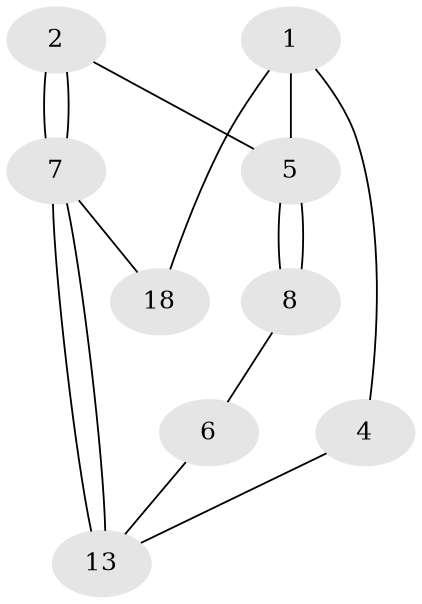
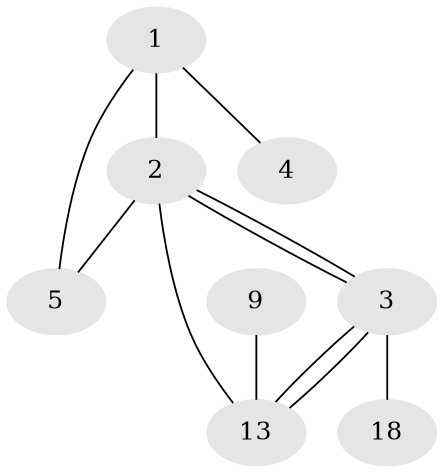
(212, 166) -> (156, 106)
(56, 171) -> (387, 302)
(291, 302) -> none
(209, 433) -> (256, 302)
(234, 498) -> (182, 309)
